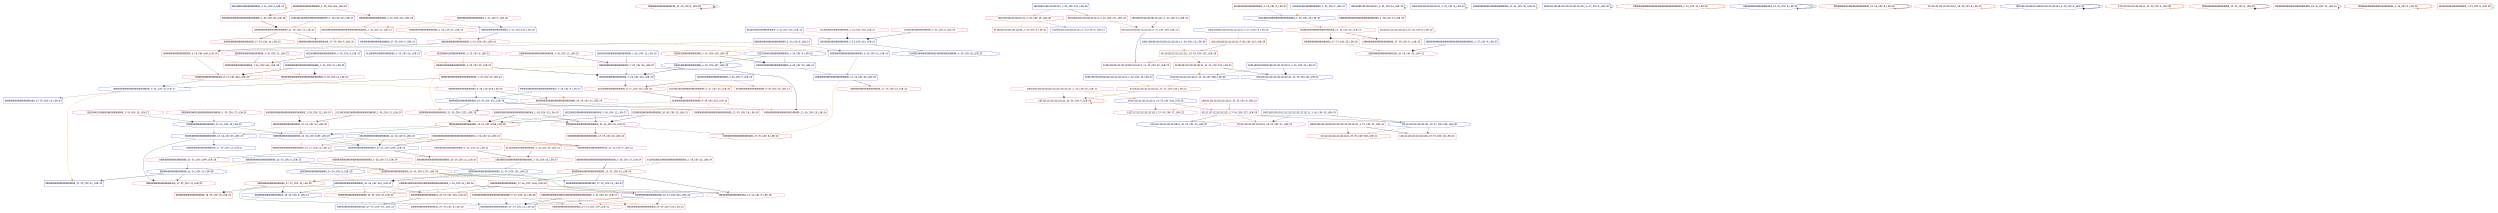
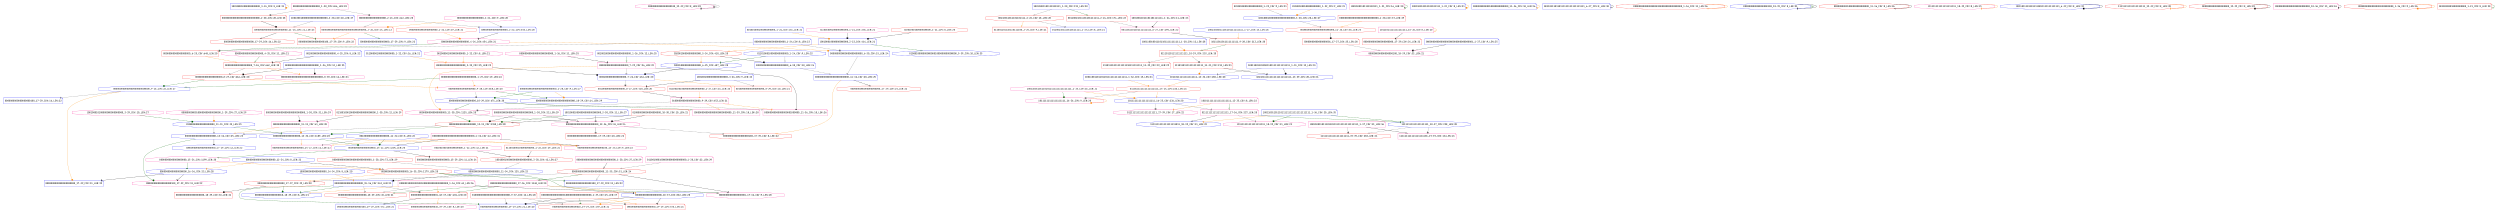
(1361, 36) -> (1399, 36)
(1137, 45) -> (1193, 36)
(206, 65) -> (238, 71)
(569, 101) -> (569, 101)
(467, 178) -> none
